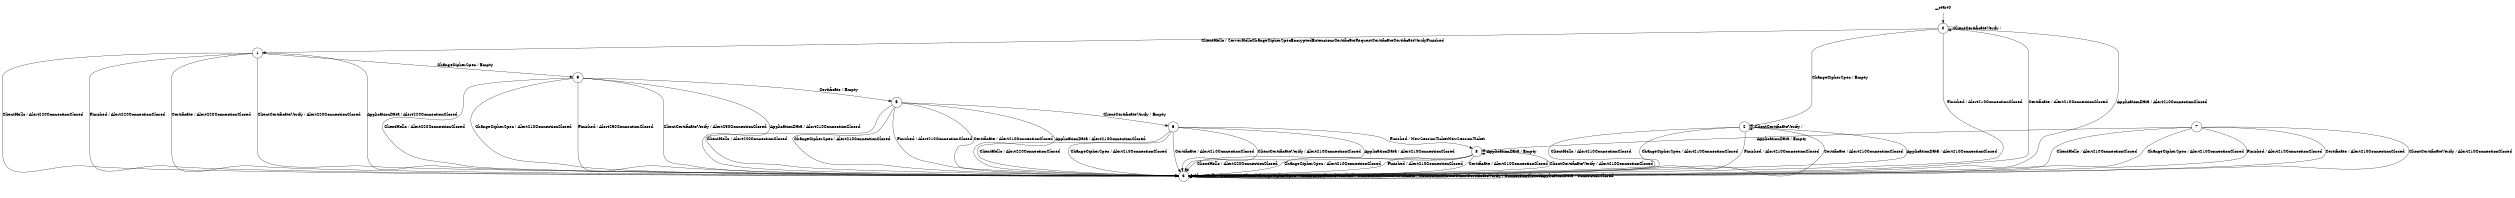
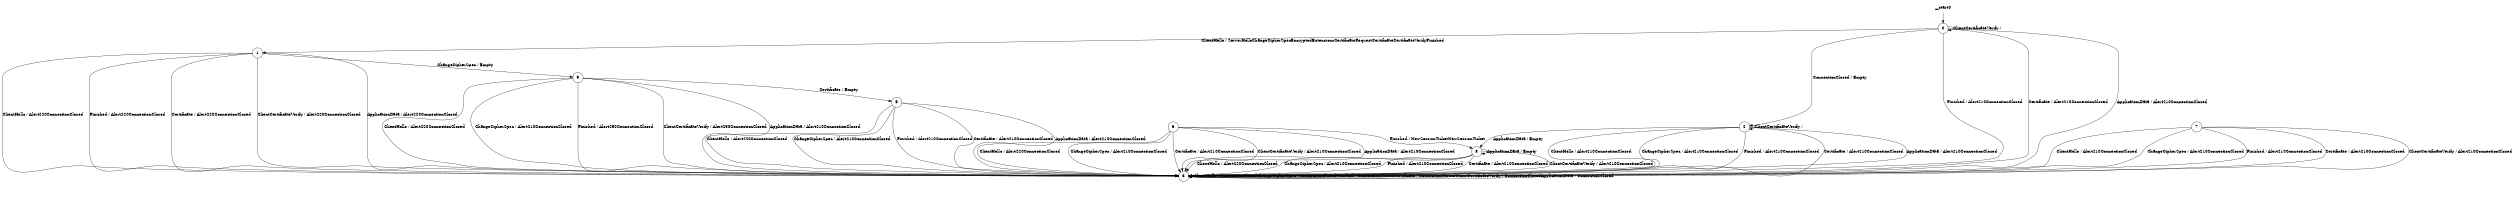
(1840, 78) -> (1840, 78)
(1034, 110) -> none
(1820, 135) -> (1609, 129)
